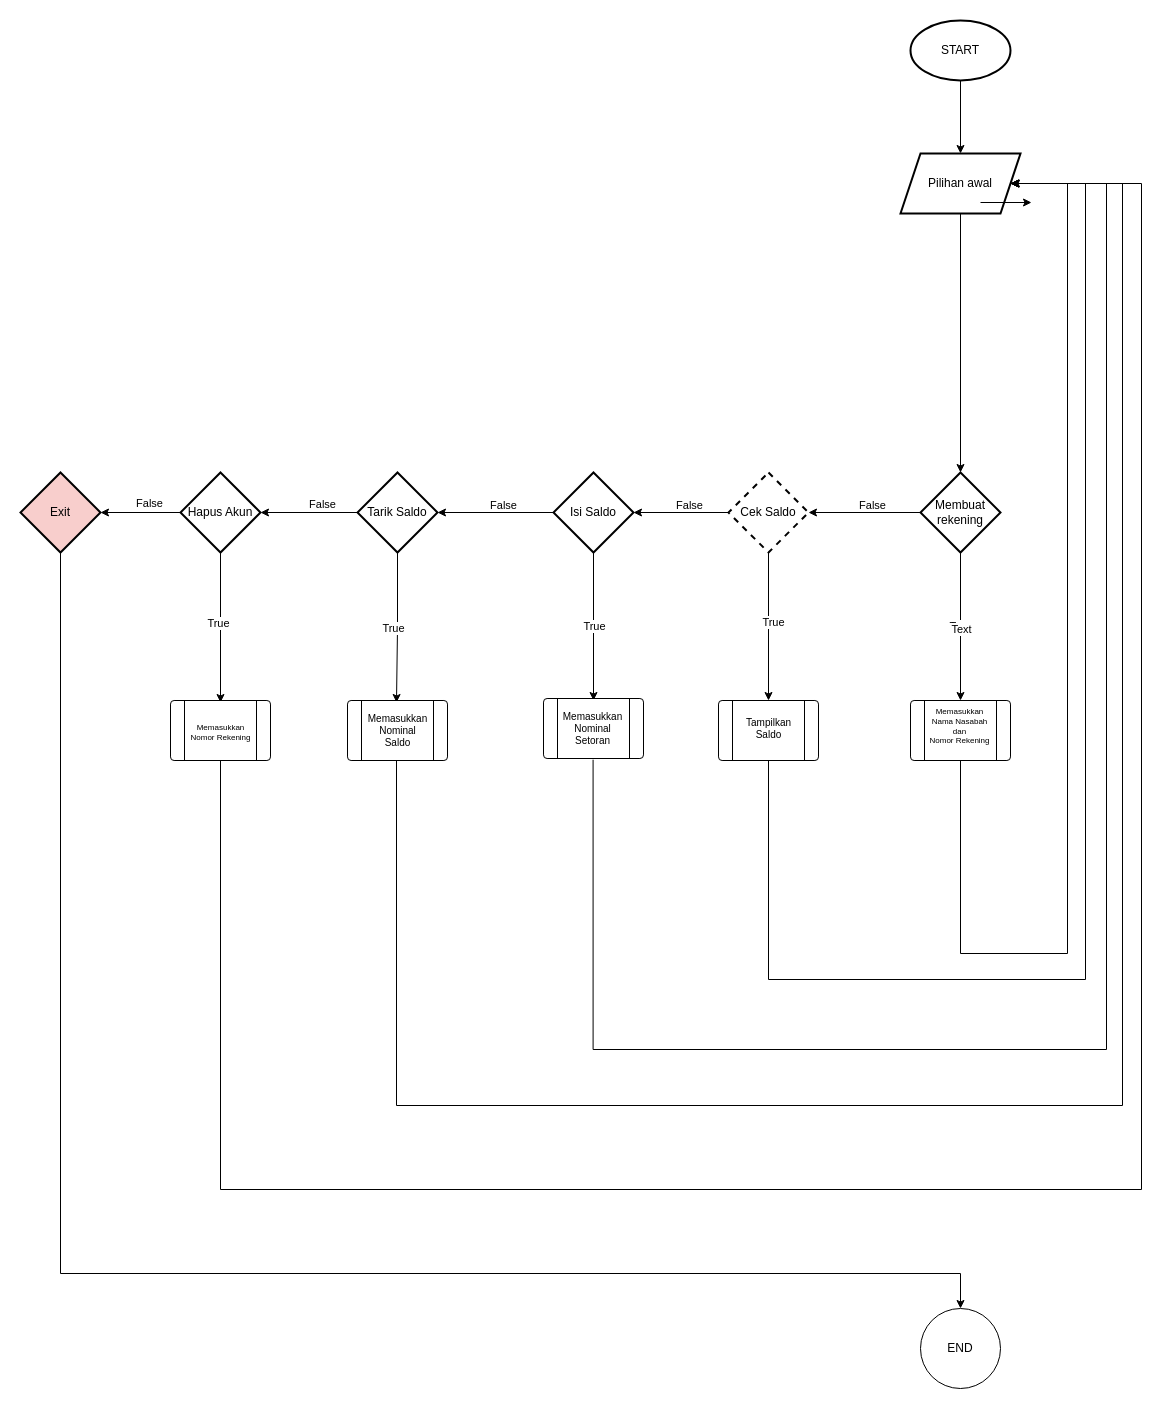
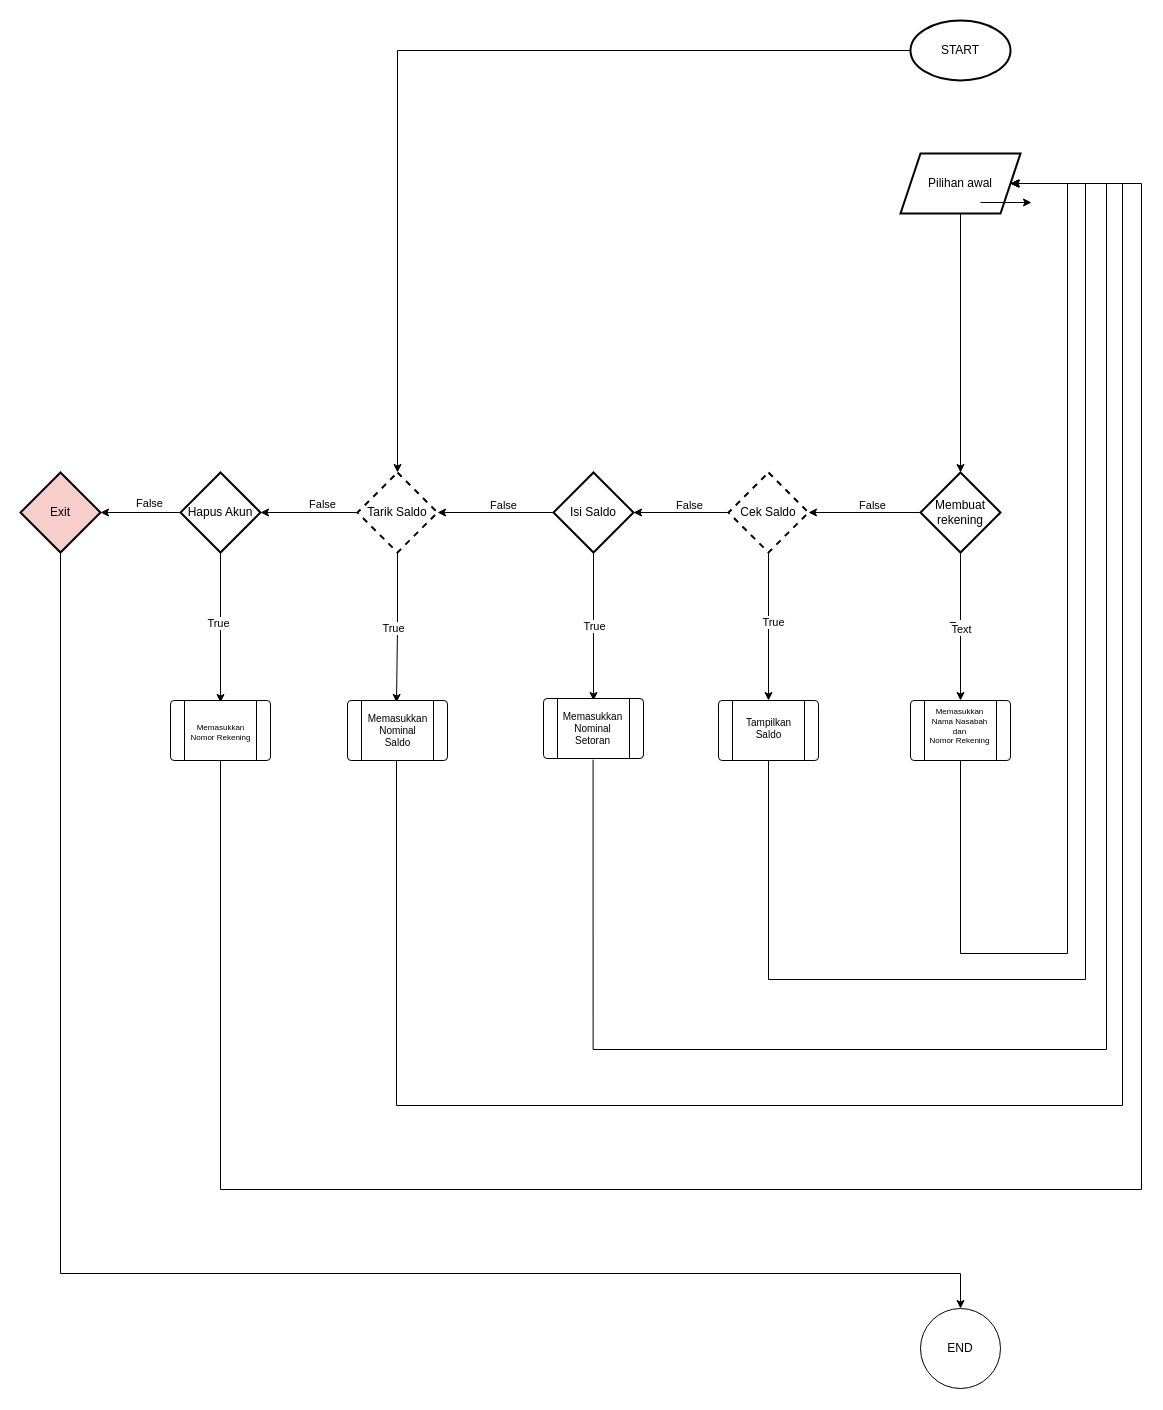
(961, 114) -> (447, 51)
(398, 513) -> (398, 513)
